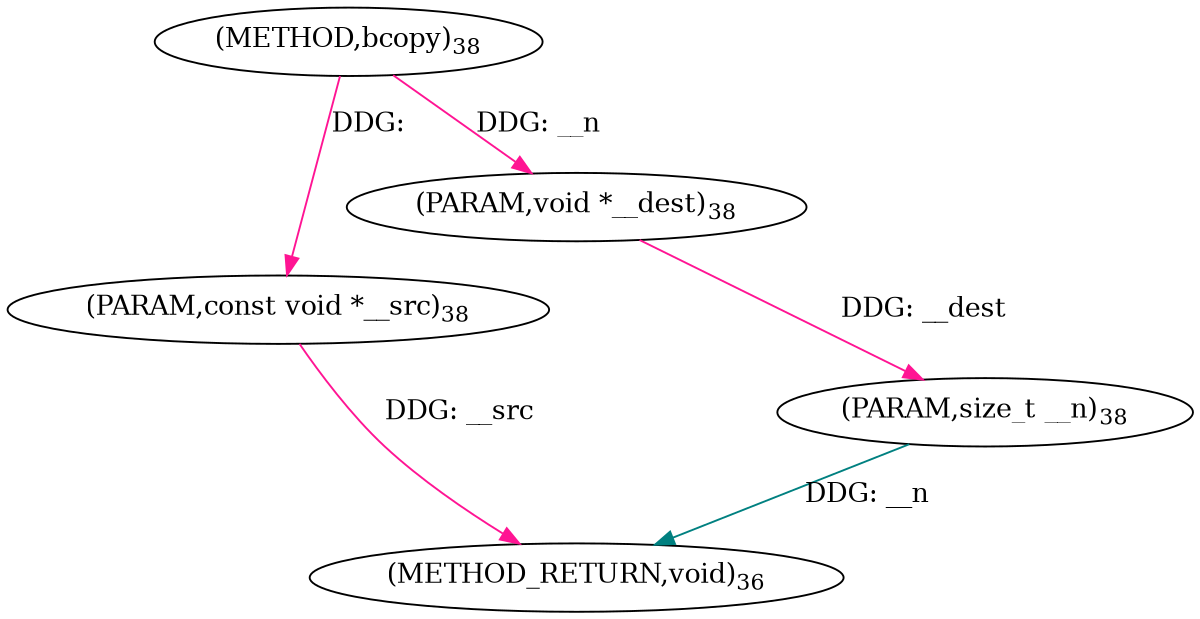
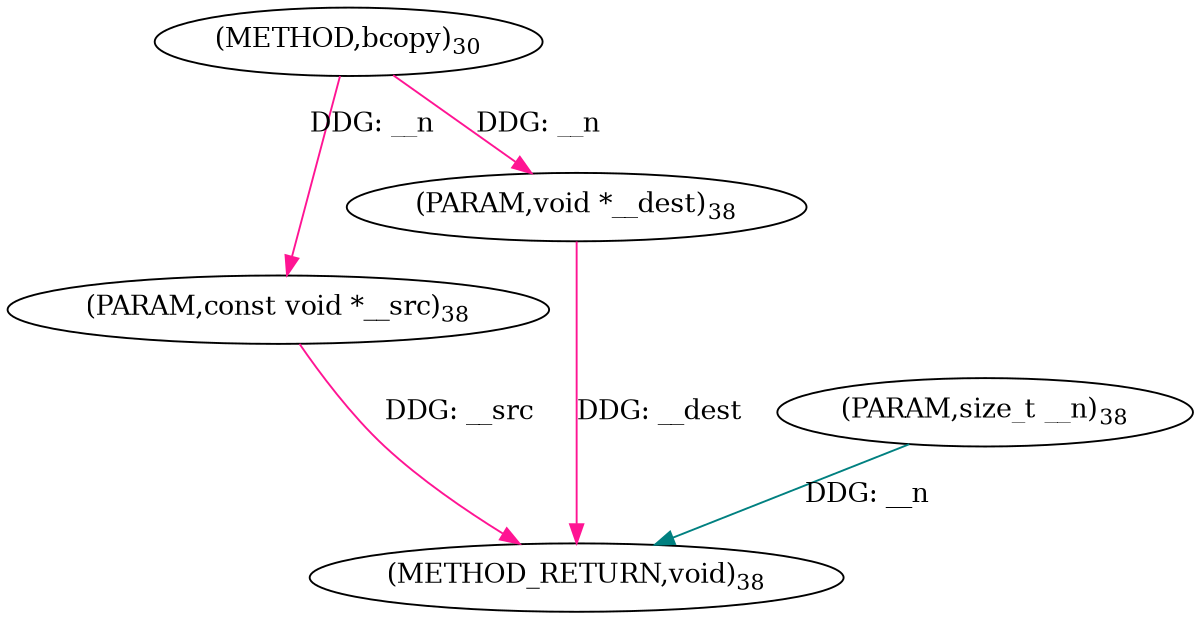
(467, 39) -> (467, 39)
(372, 124) -> (372, 124)
(772, 306) -> (577, 383)
(751, 575) -> (751, 575)
